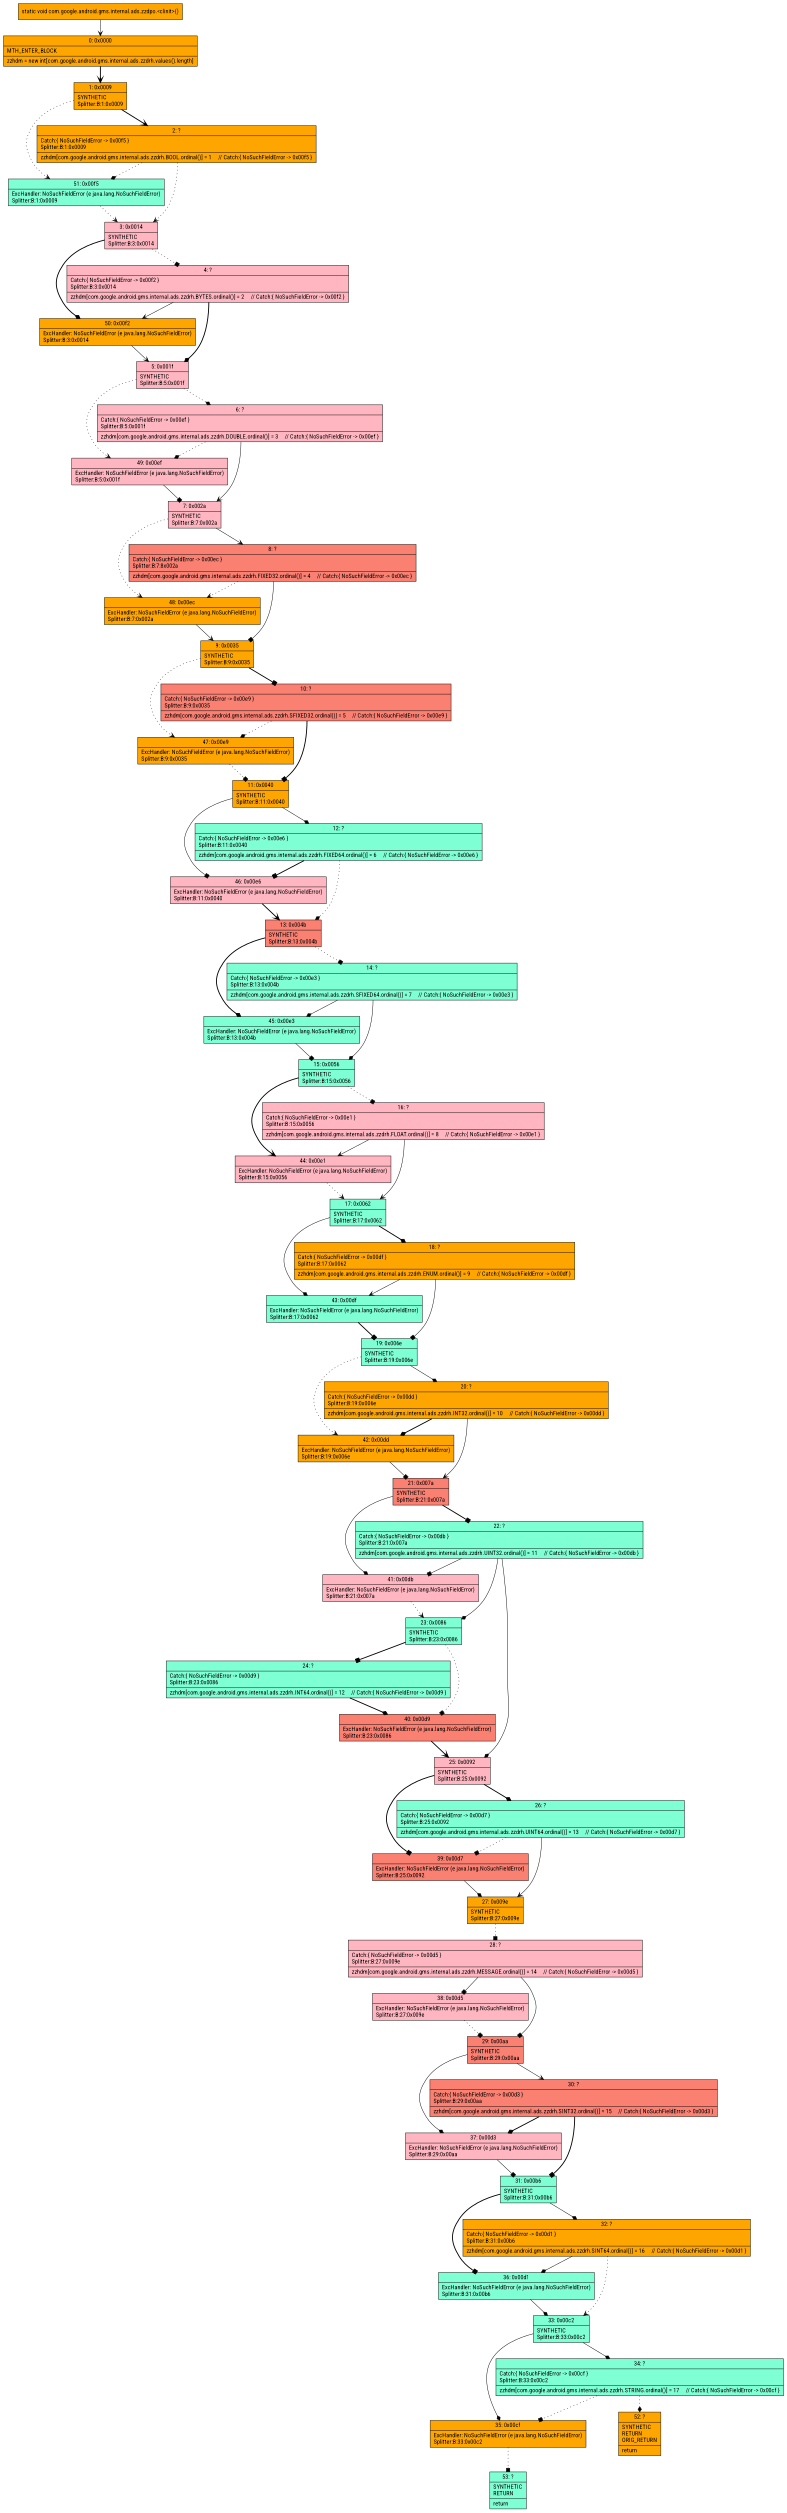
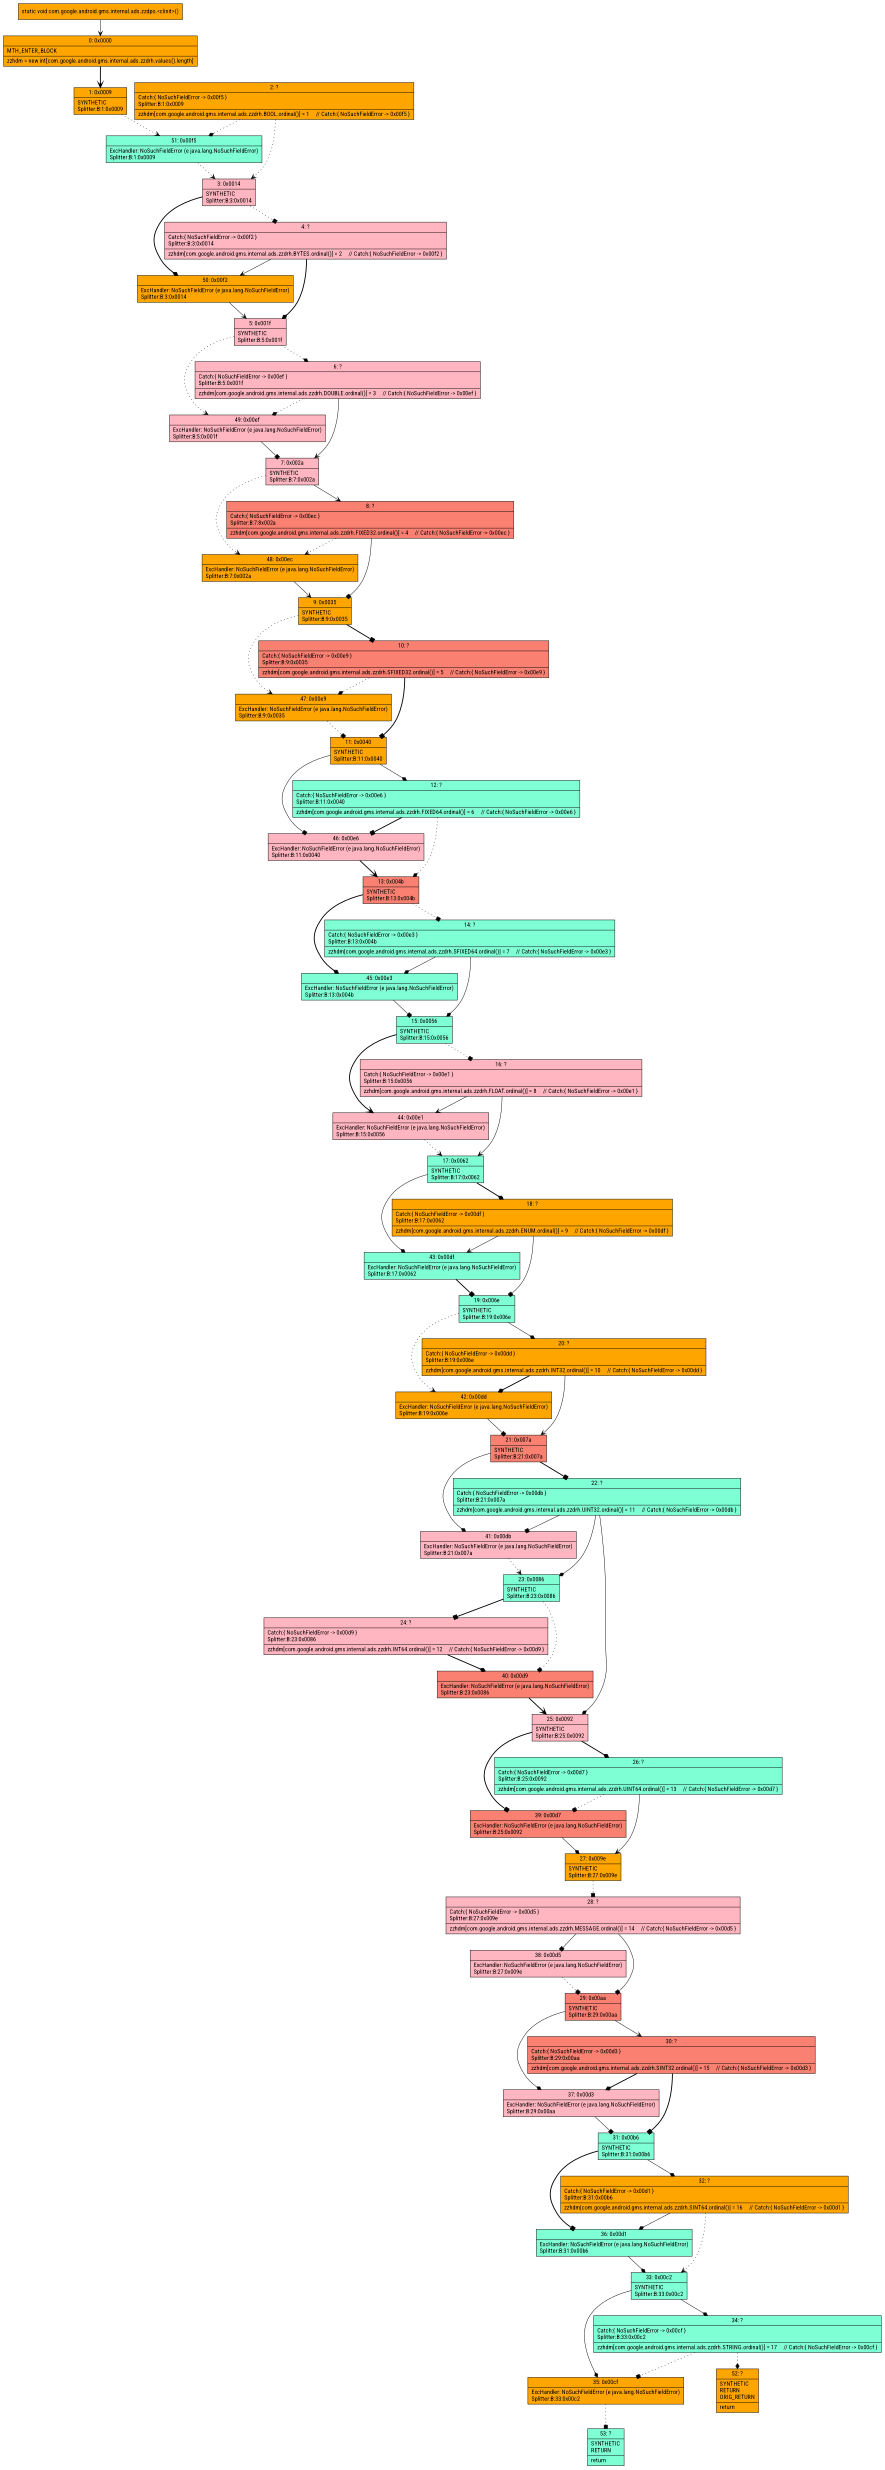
(133, 116) -> none
(308, 1679) -> (406, 1636)
